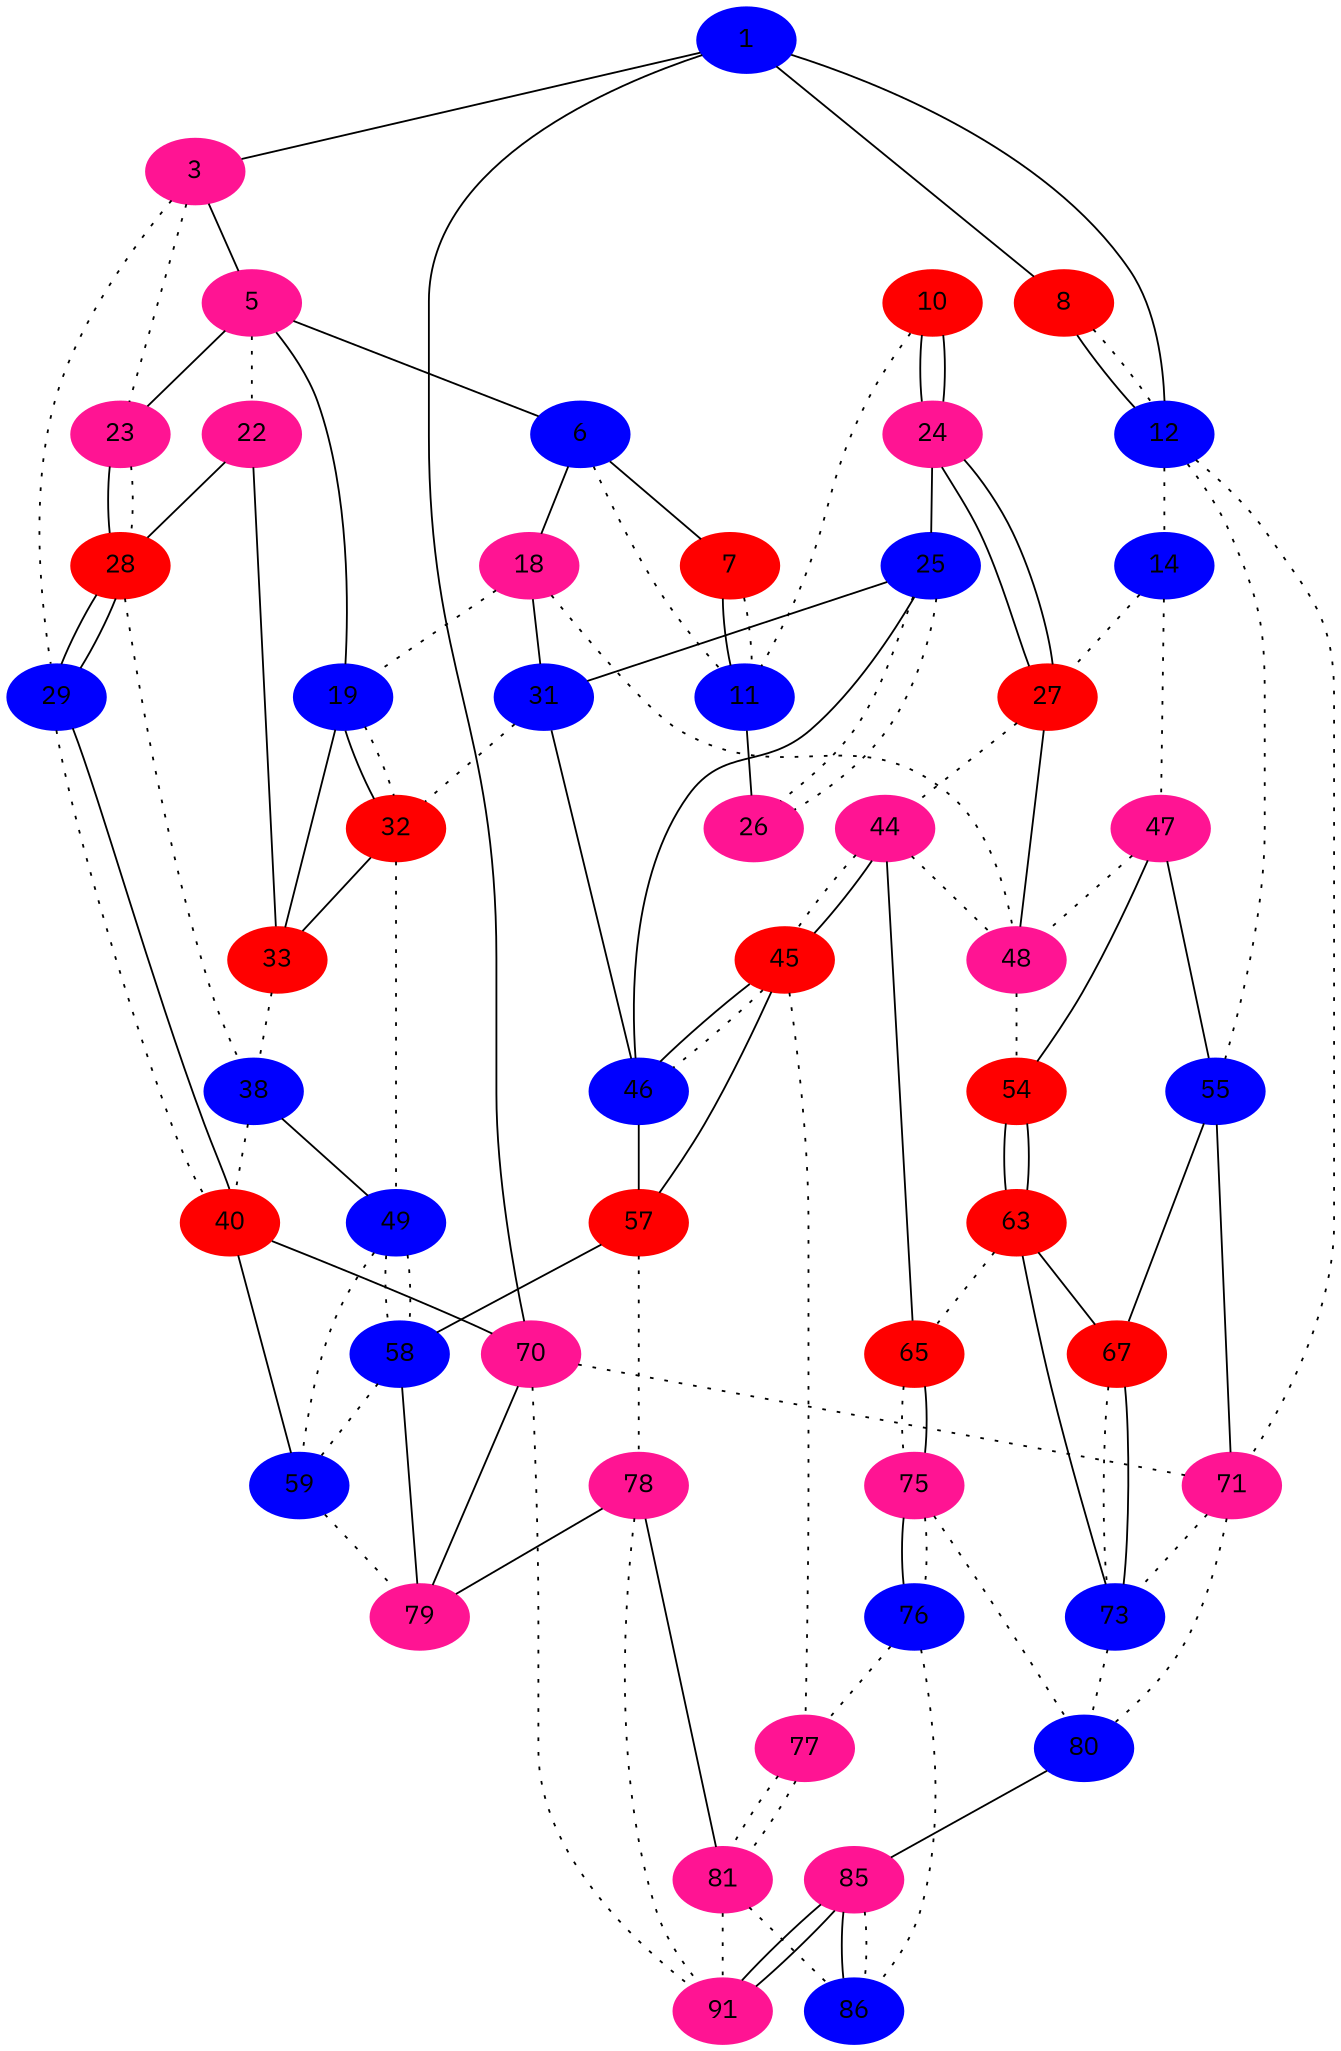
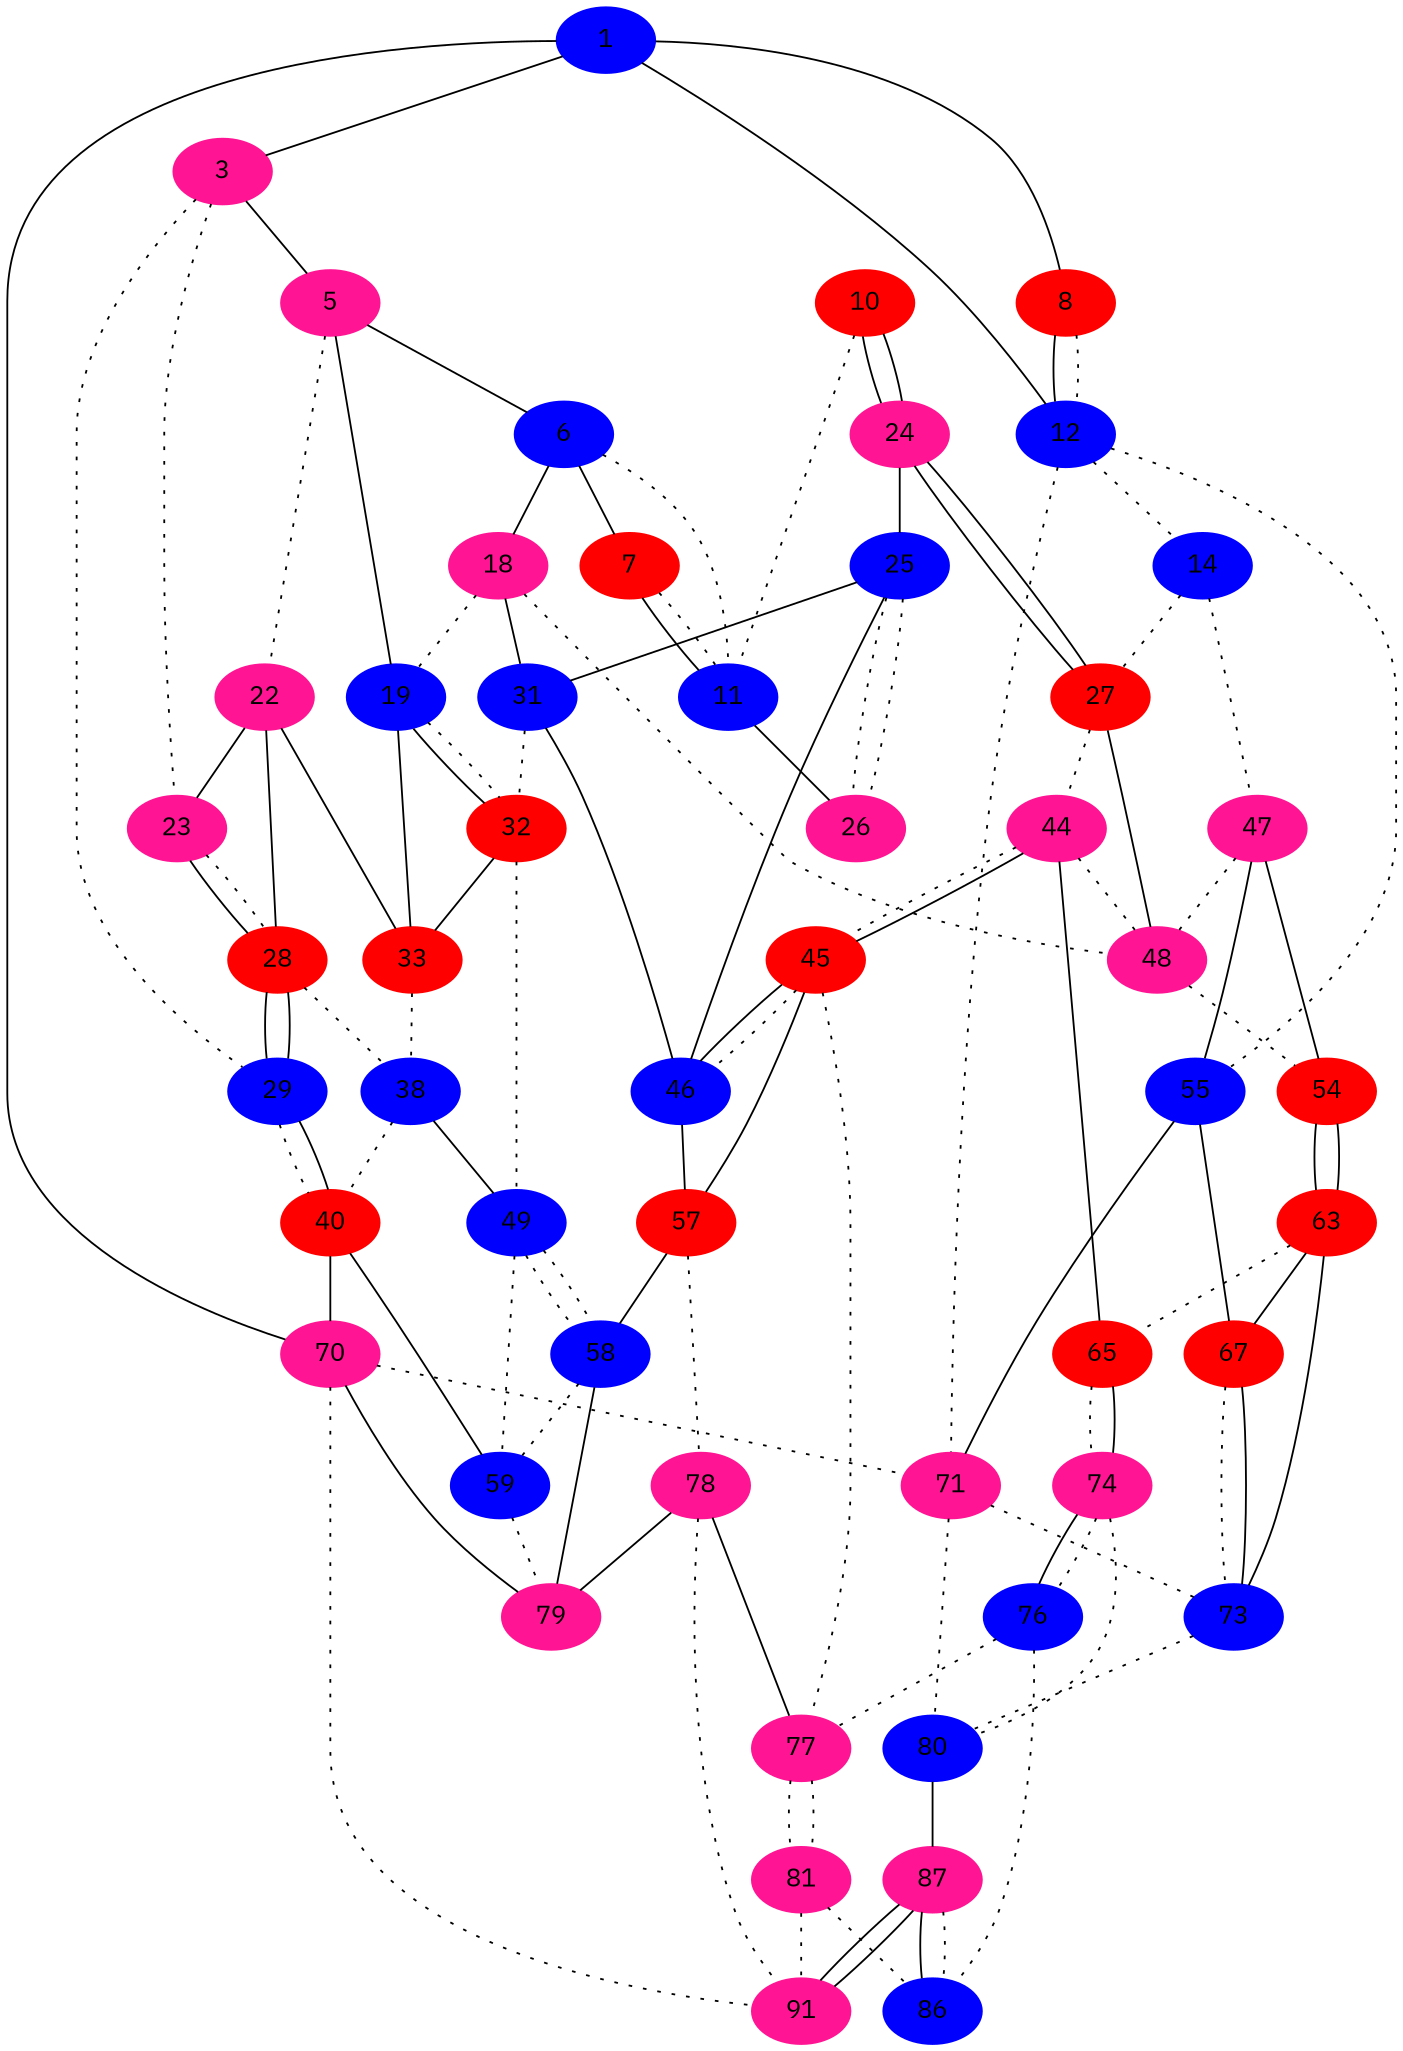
(186, 368) -> (221, 763)
(914, 1486) -> (1102, 1486)
(681, 1683) -> (751, 1617)
(854, 1880) -> (933, 1880)
